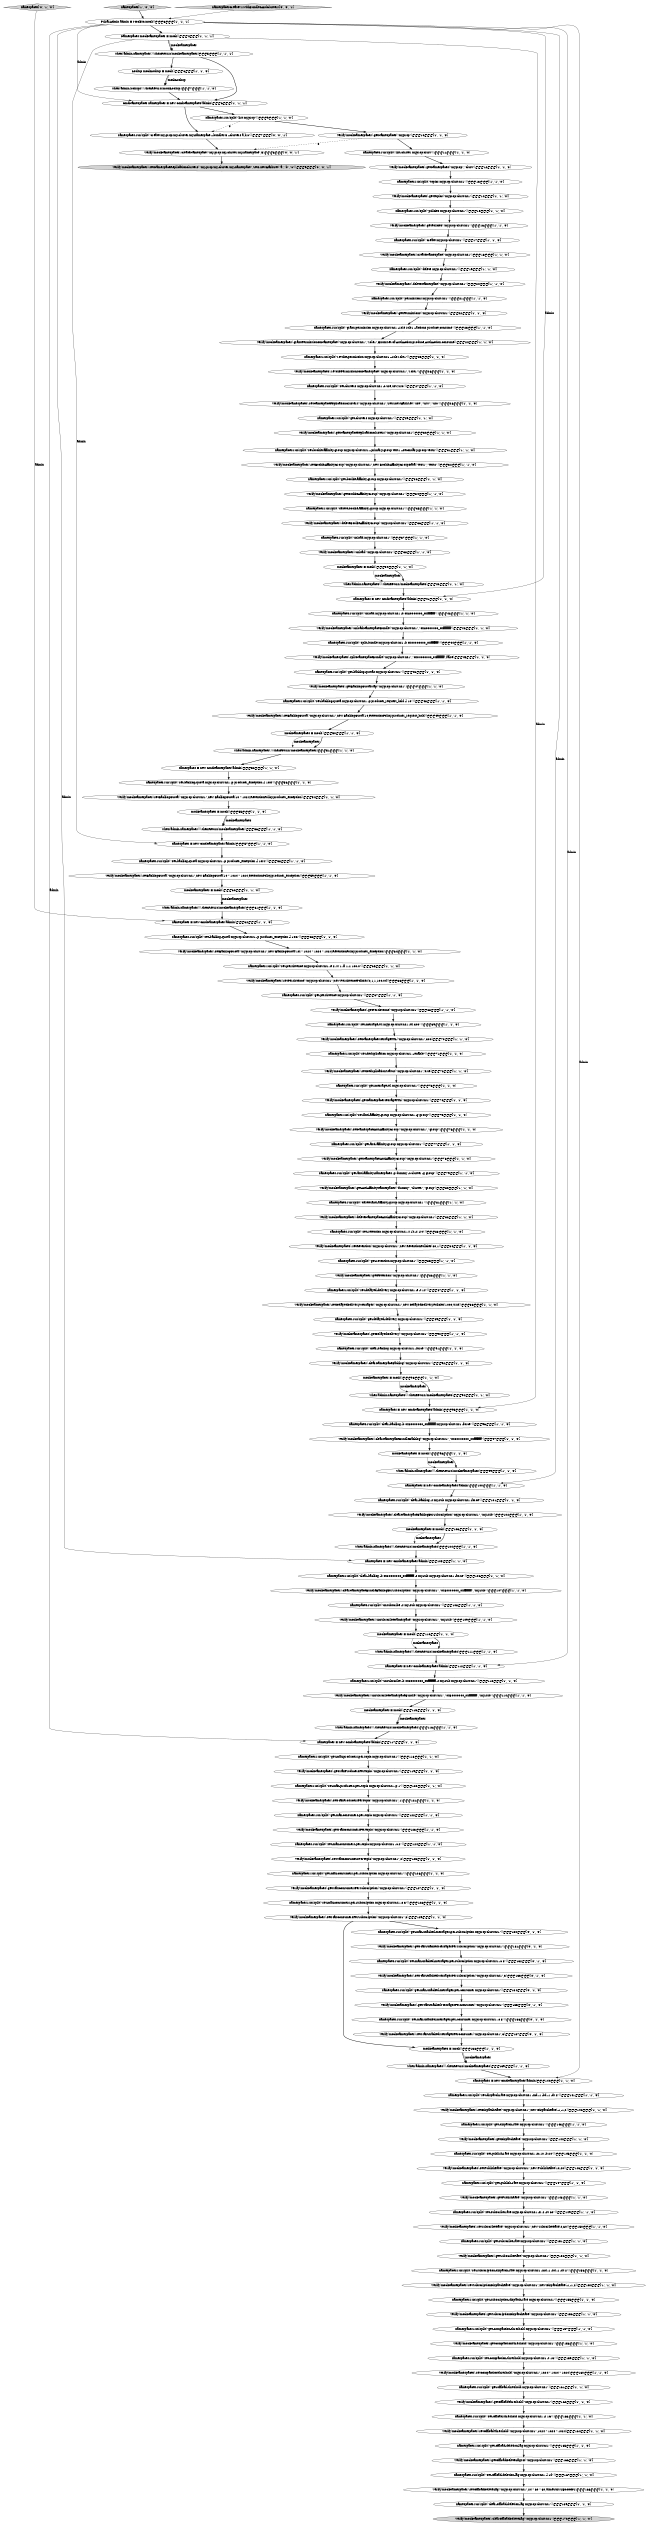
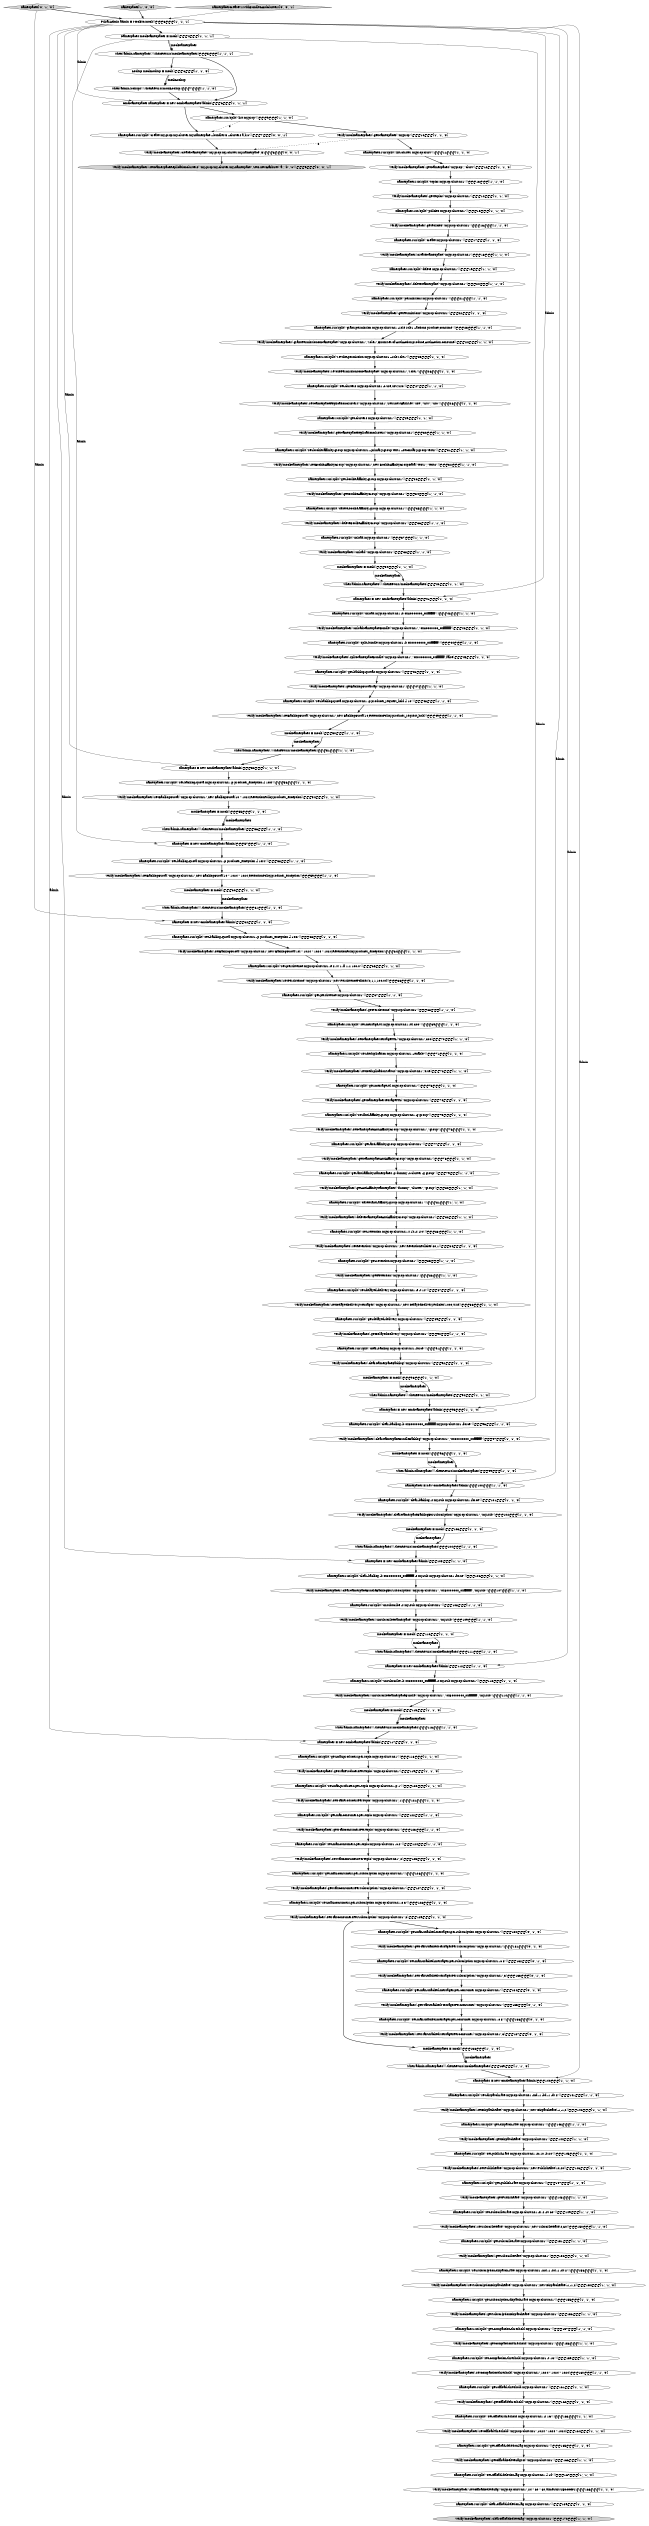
none -> (85, 14)
none -> (67, 425)
